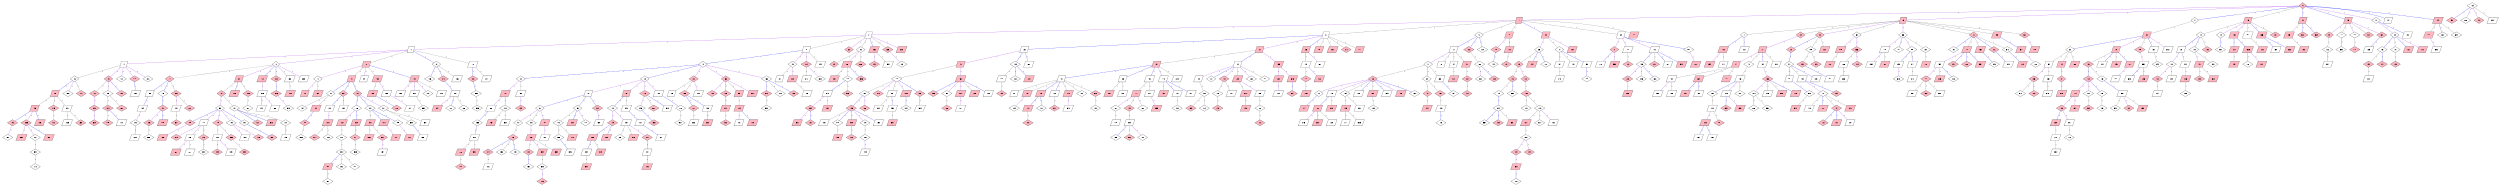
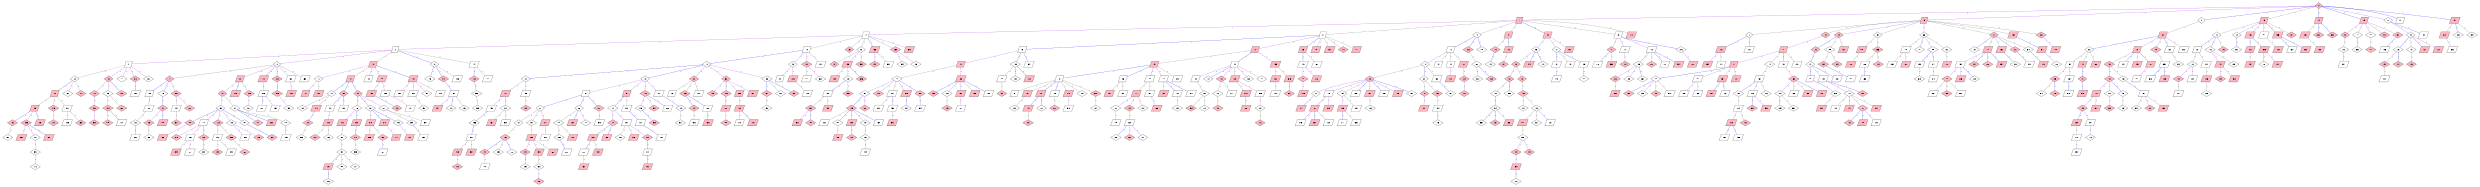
none -> (902, 64)
none -> (1695, 73)
